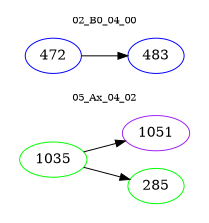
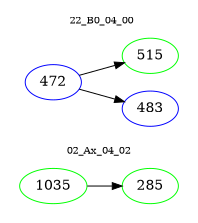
(105, 21) -> (102, 21)
none -> (150, 56)
(105, 98) -> (99, 151)
(156, 133) -> none
